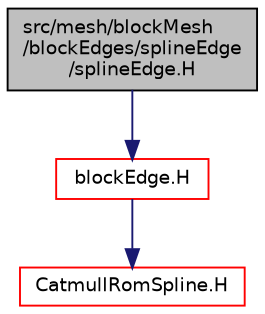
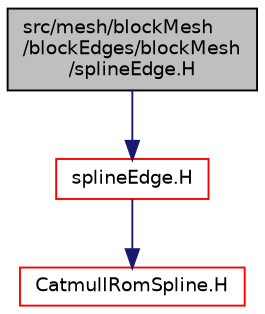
(132, 50) -> (132, 50)
(132, 179) -> (132, 179)
